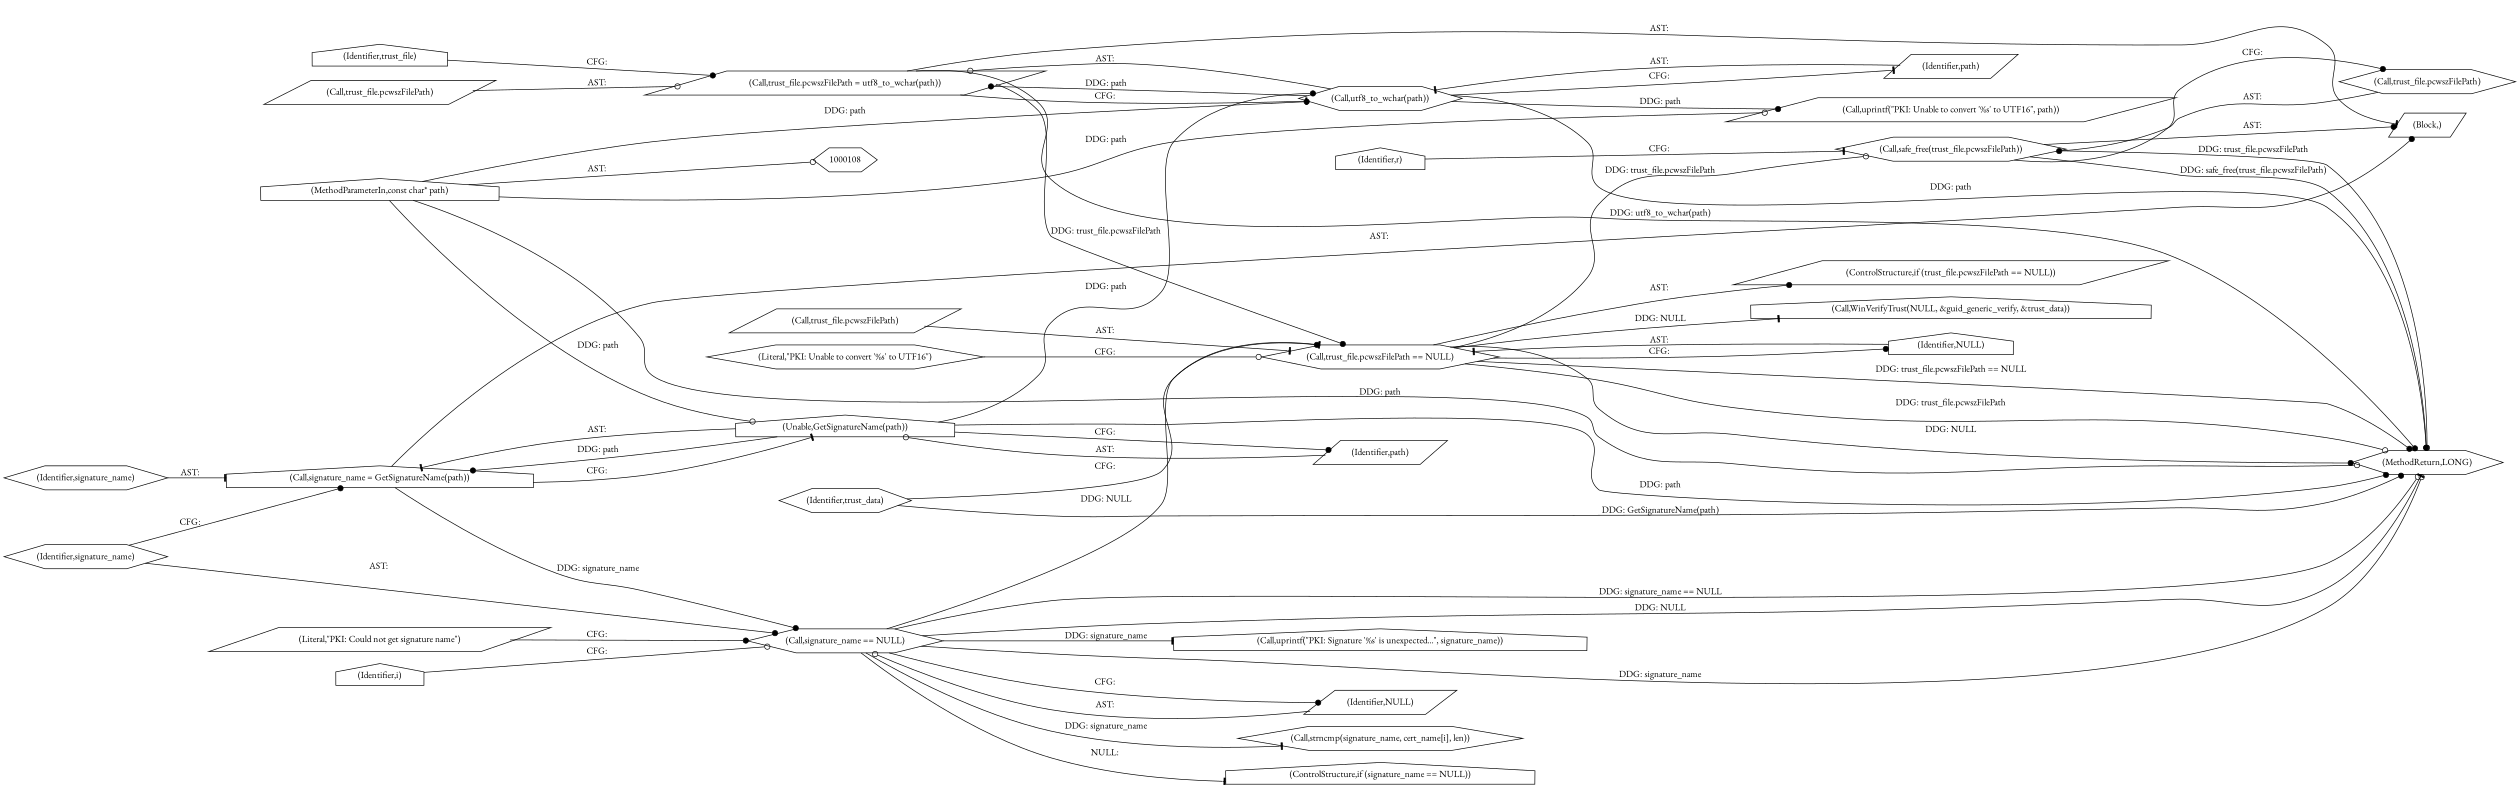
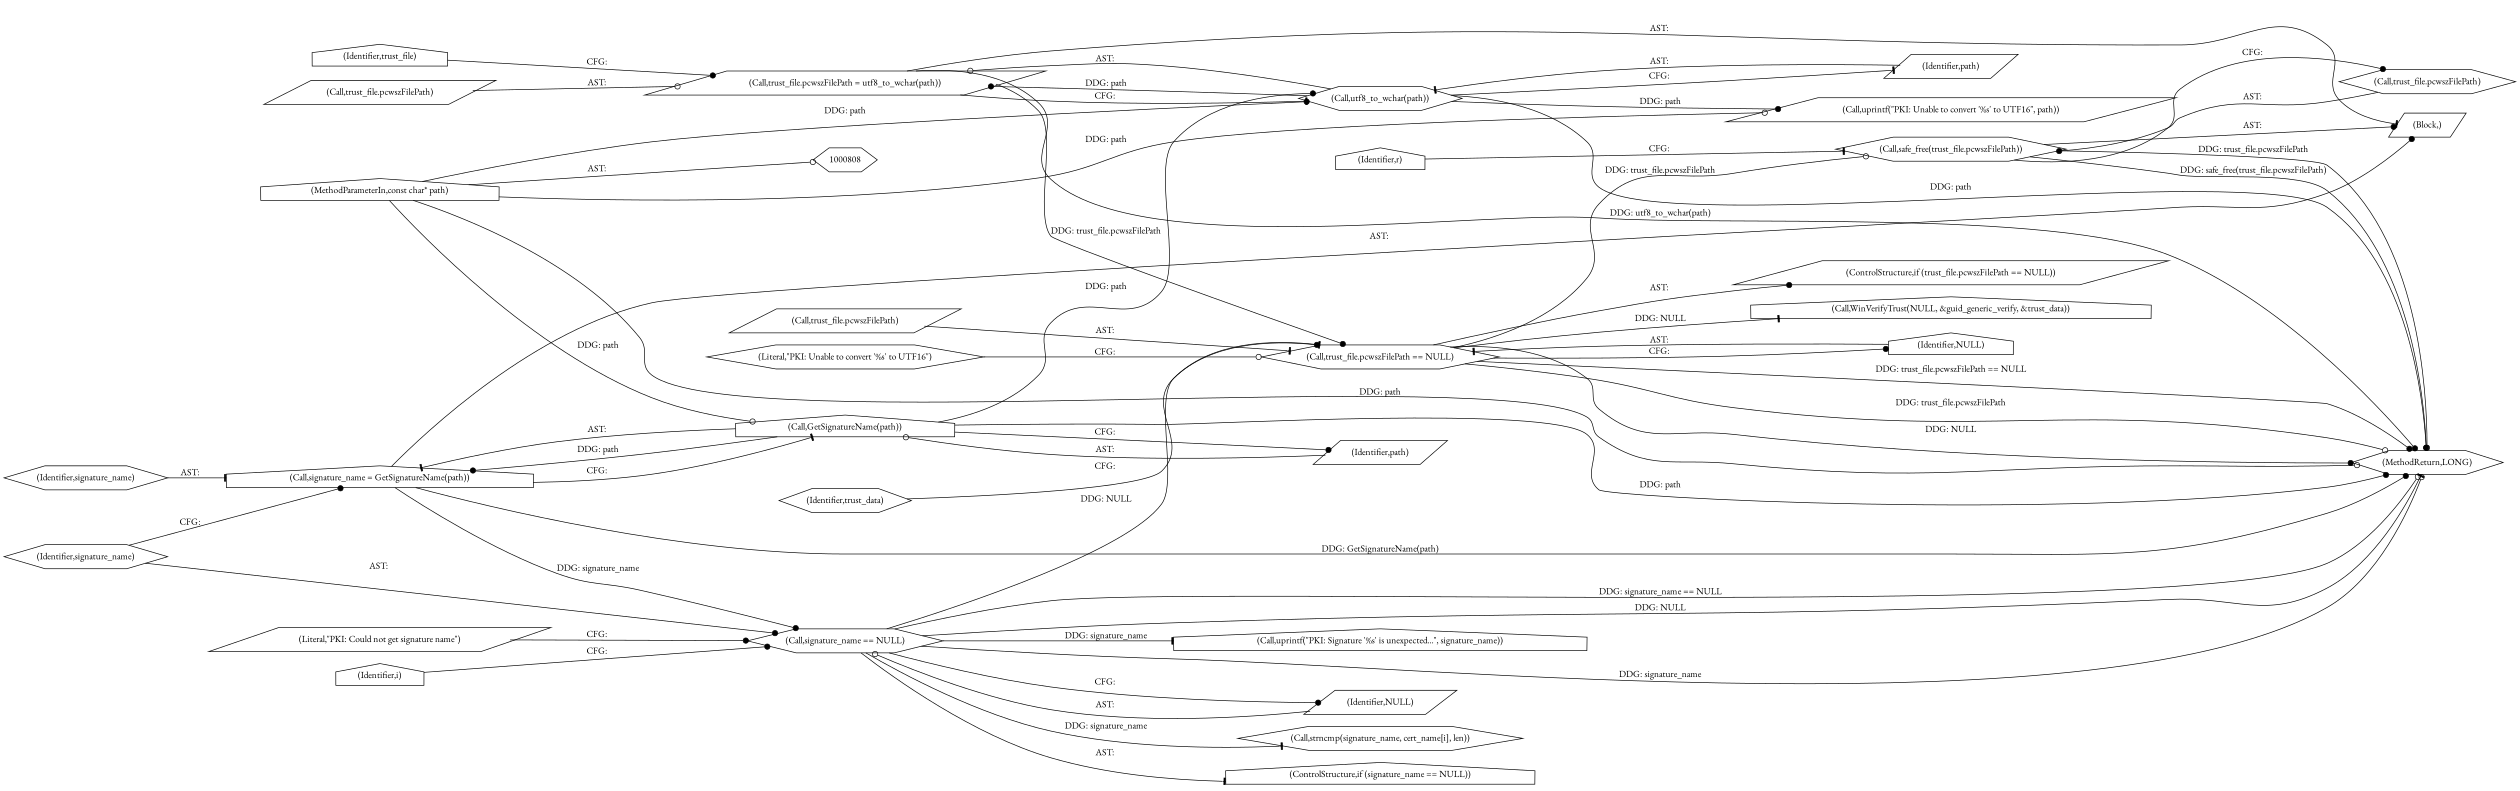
(845, 160) -> (845, 160)
(845, 427) -> (845, 427)
(1651, 515) -> (1413, 554)
(594, 660) -> (594, 660)
(1106, 753) -> (1106, 753)
